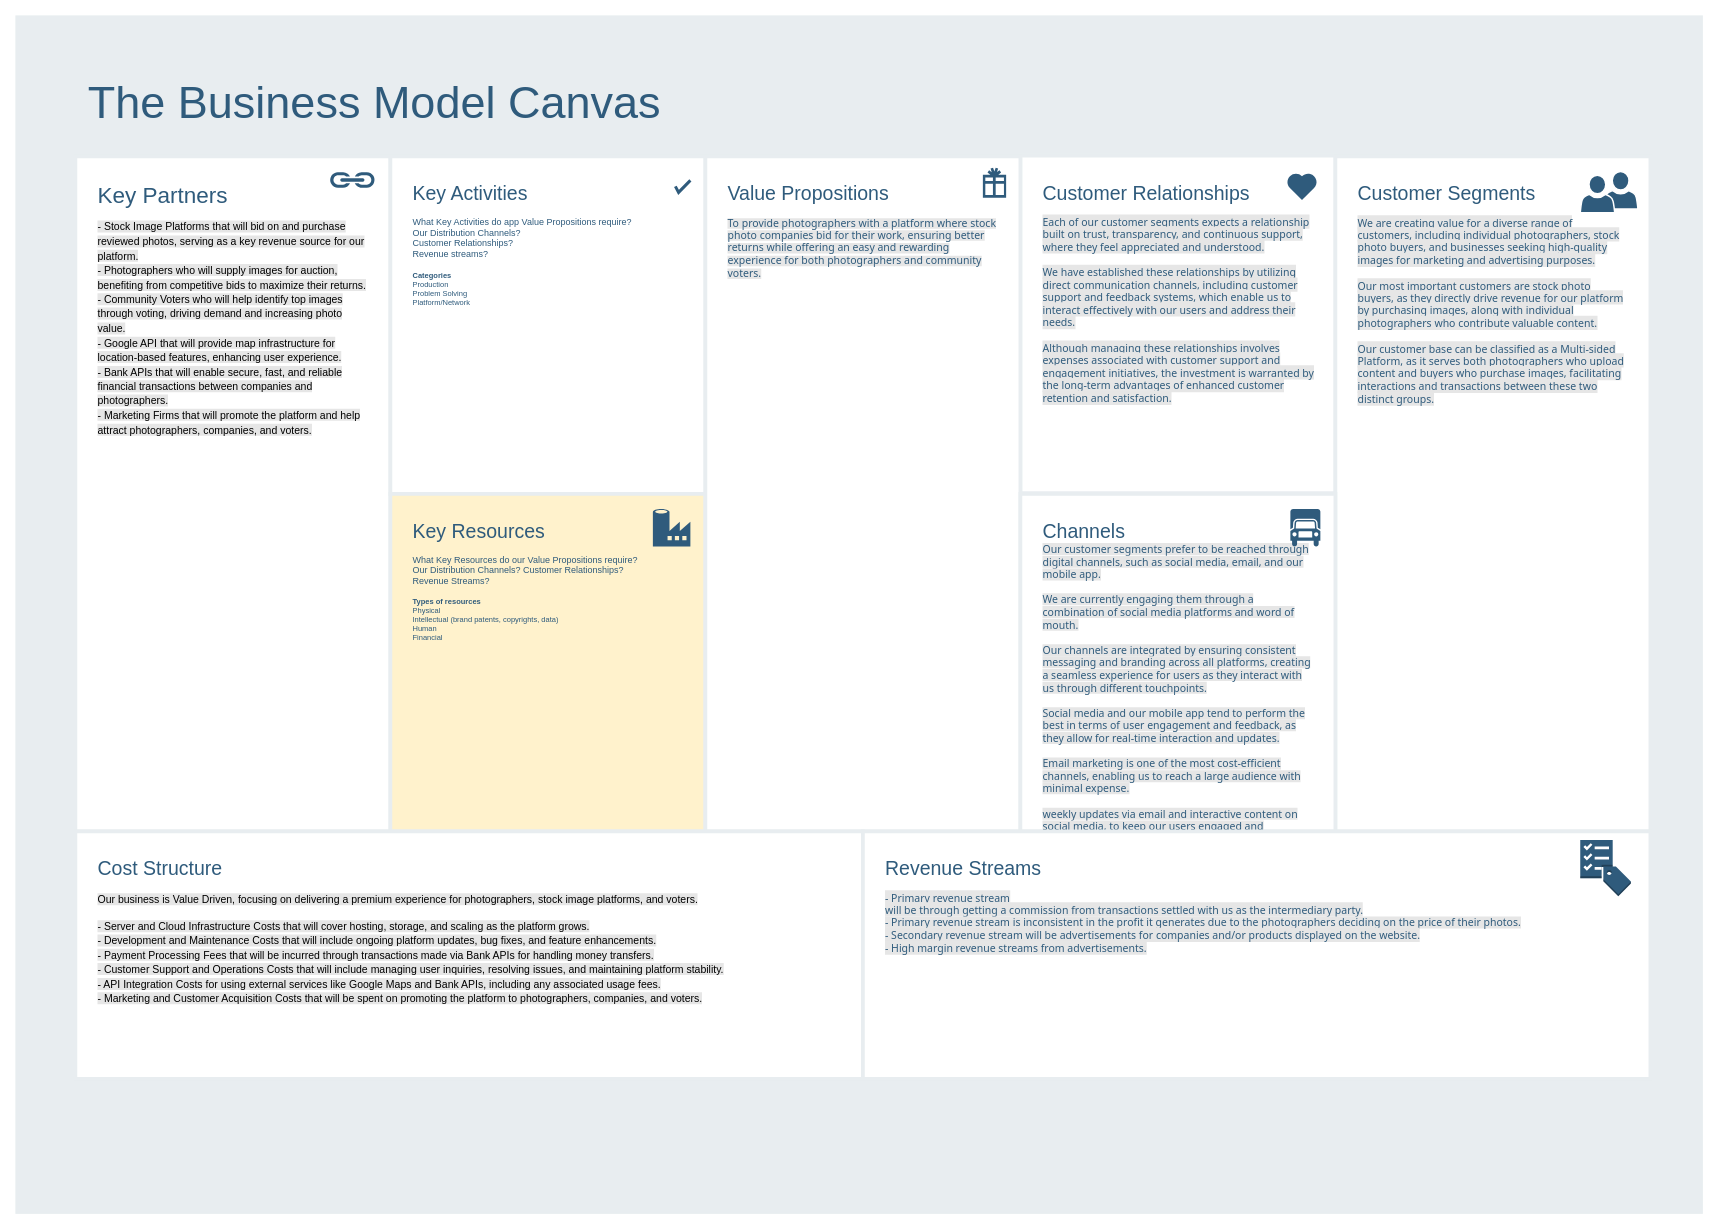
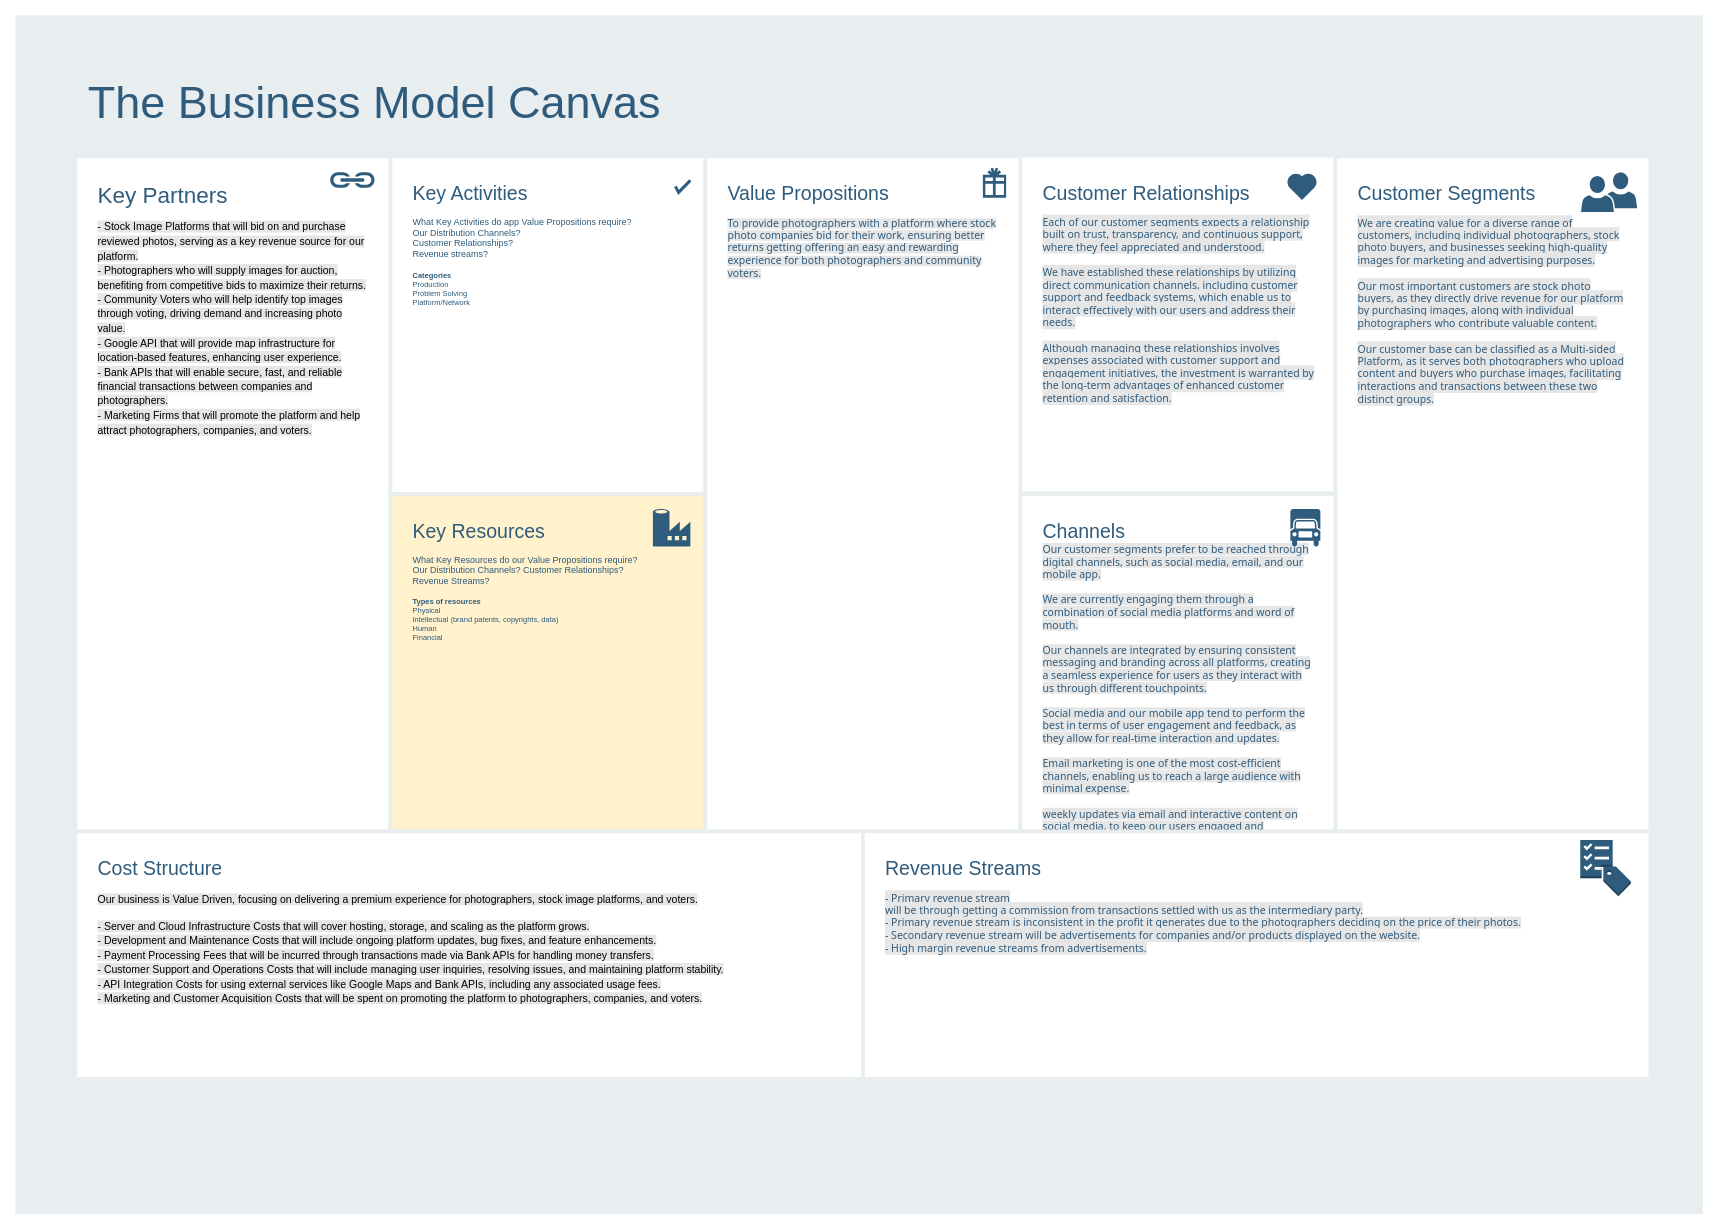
(864, 210) -> (864, 210)
